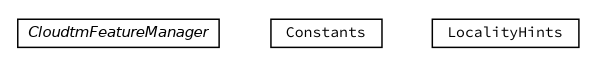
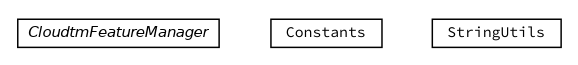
none -> (496, 33)
(505, 33) -> none
